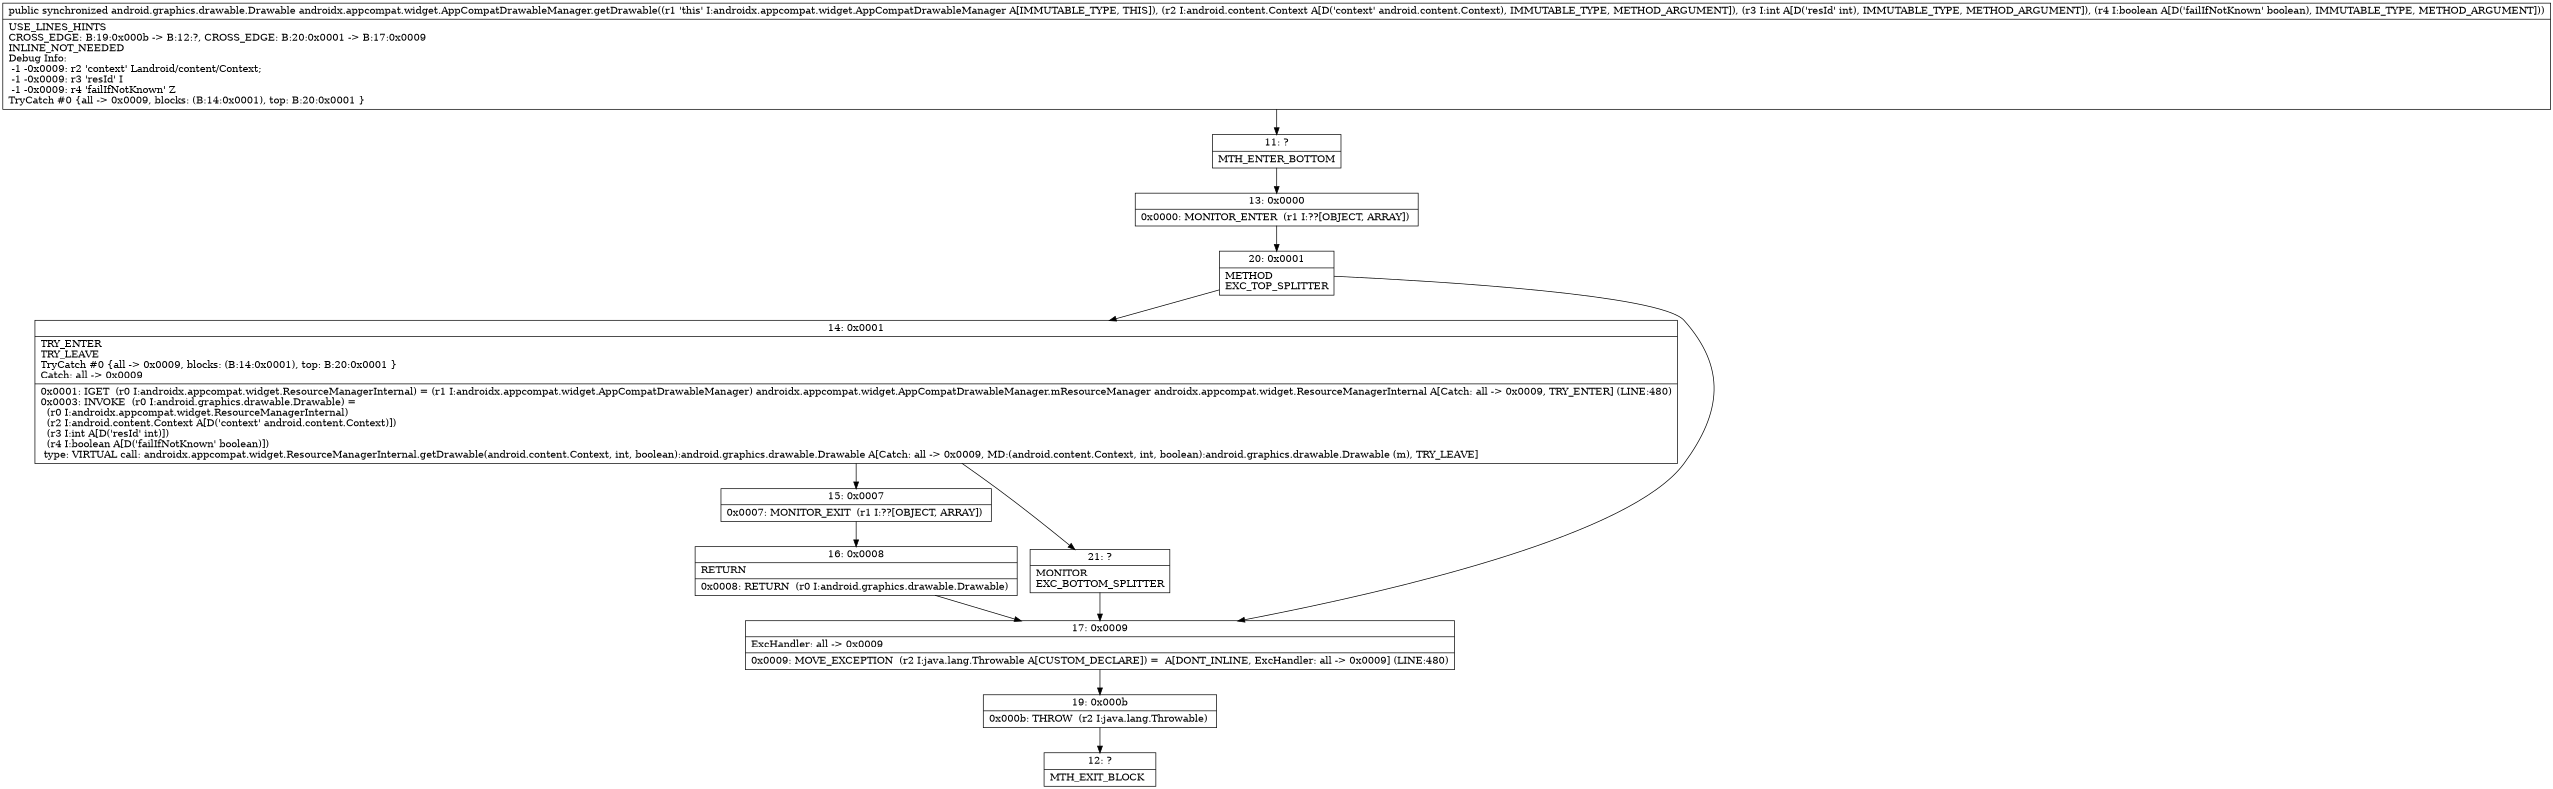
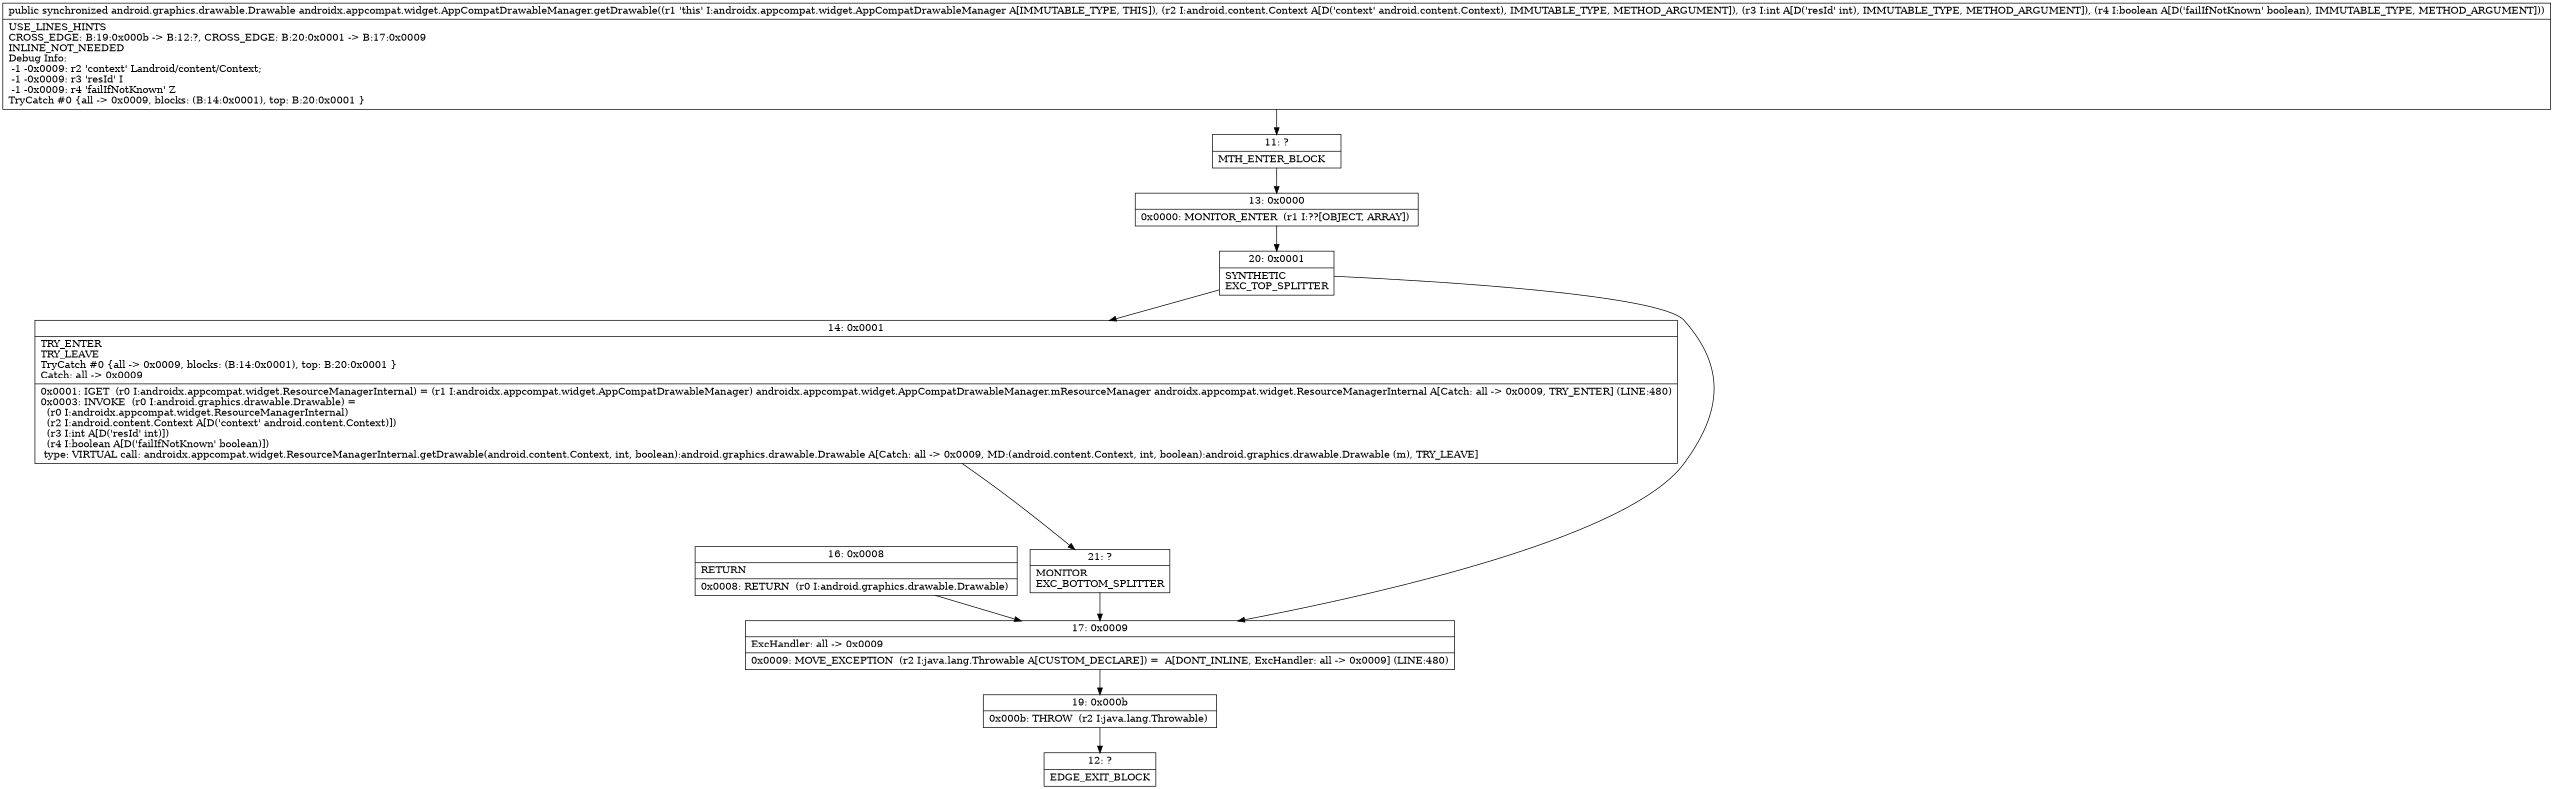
(1277, 159) -> (1272, 159)
(1249, 276) -> (1256, 276)
(856, 505) -> none
(1097, 778) -> (1100, 778)
